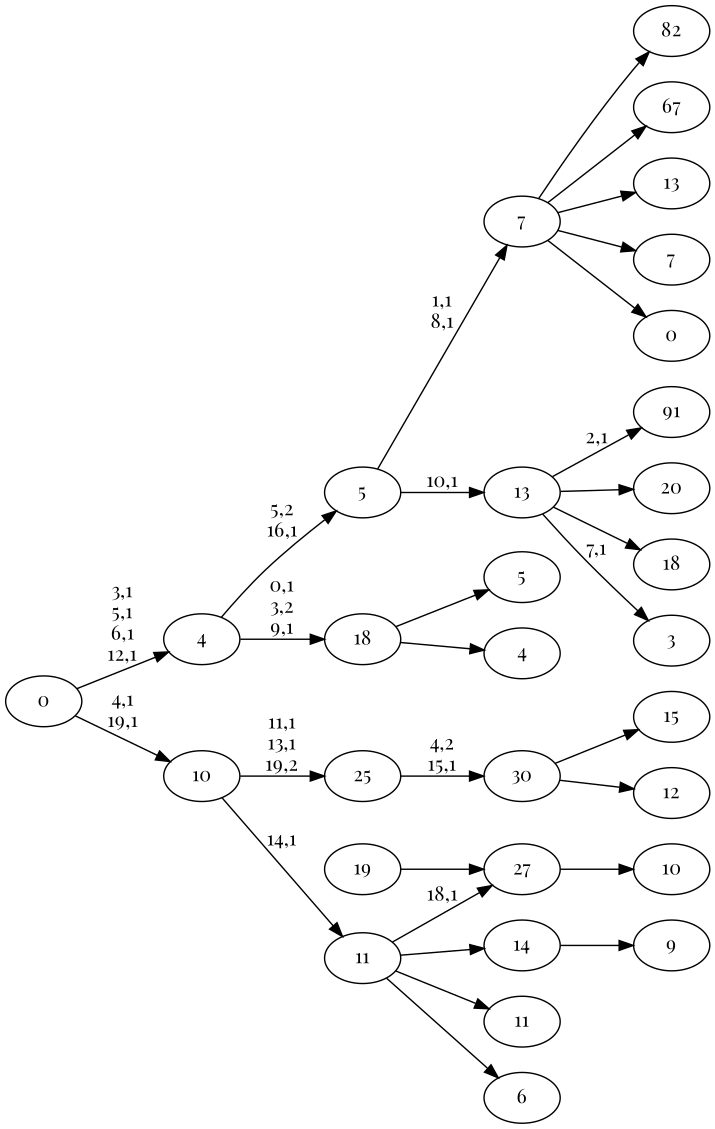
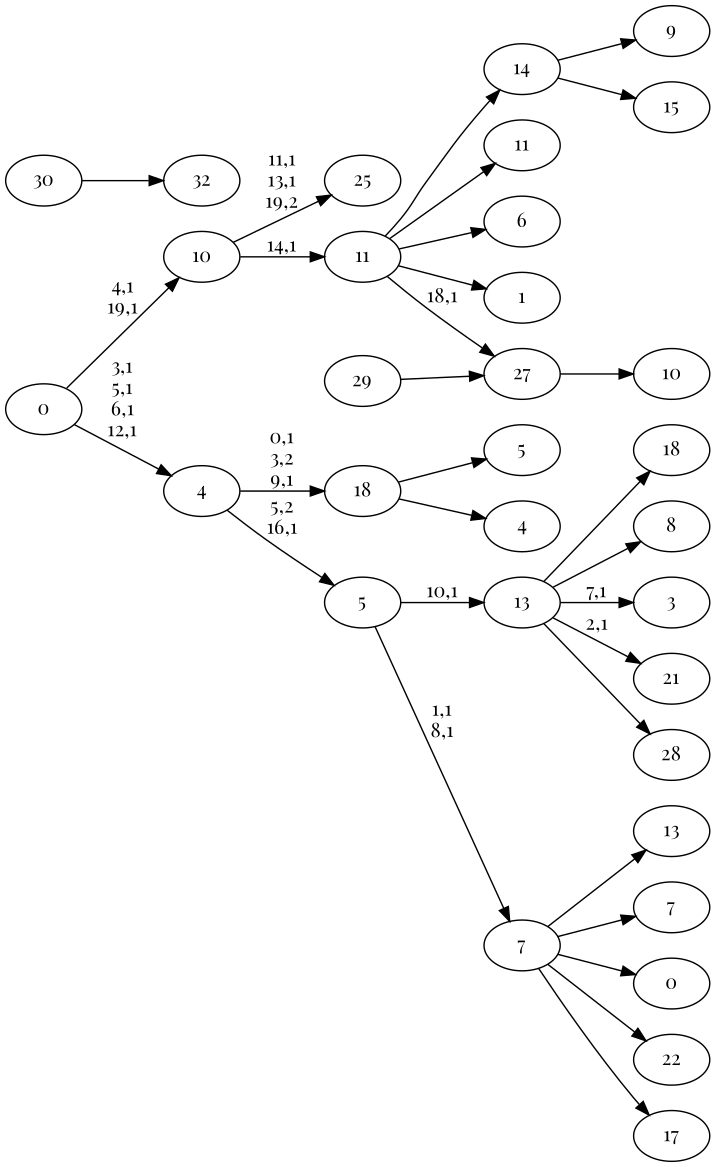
(672, 31) -> (672, 1060)
(672, 107) -> (672, 1136)
none -> (522, 298)
(672, 412) -> (672, 679)
(672, 488) -> (672, 755)
none -> (672, 526)
(590, 749) -> (590, 86)
(435, 776) -> none
(672, 793) -> (202, 181)
(363, 869) -> (363, 381)
